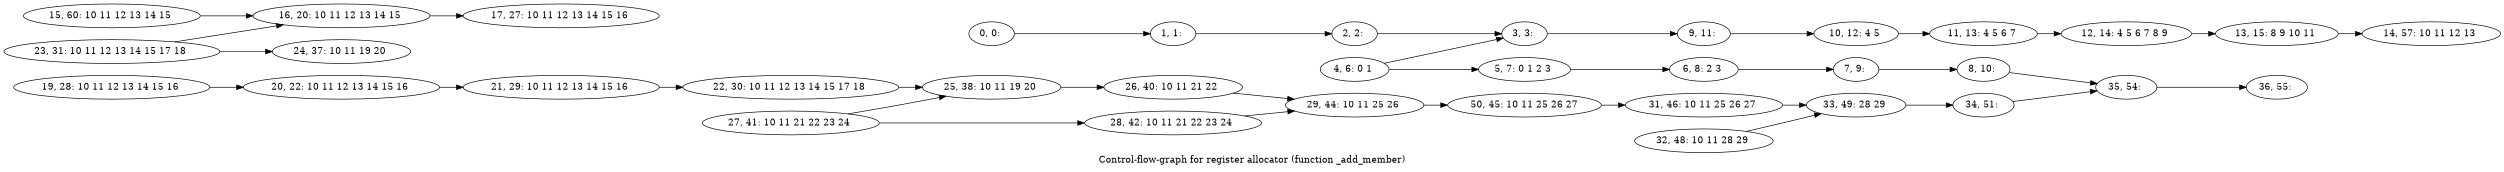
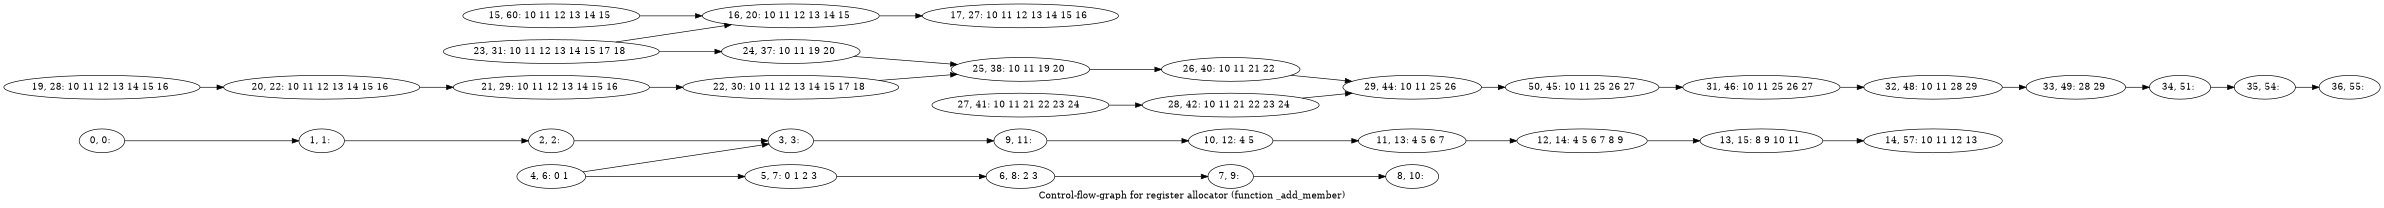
(2050, 78) -> none
(1791, 105) -> (1849, 87)
(894, 106) -> (902, 60)
